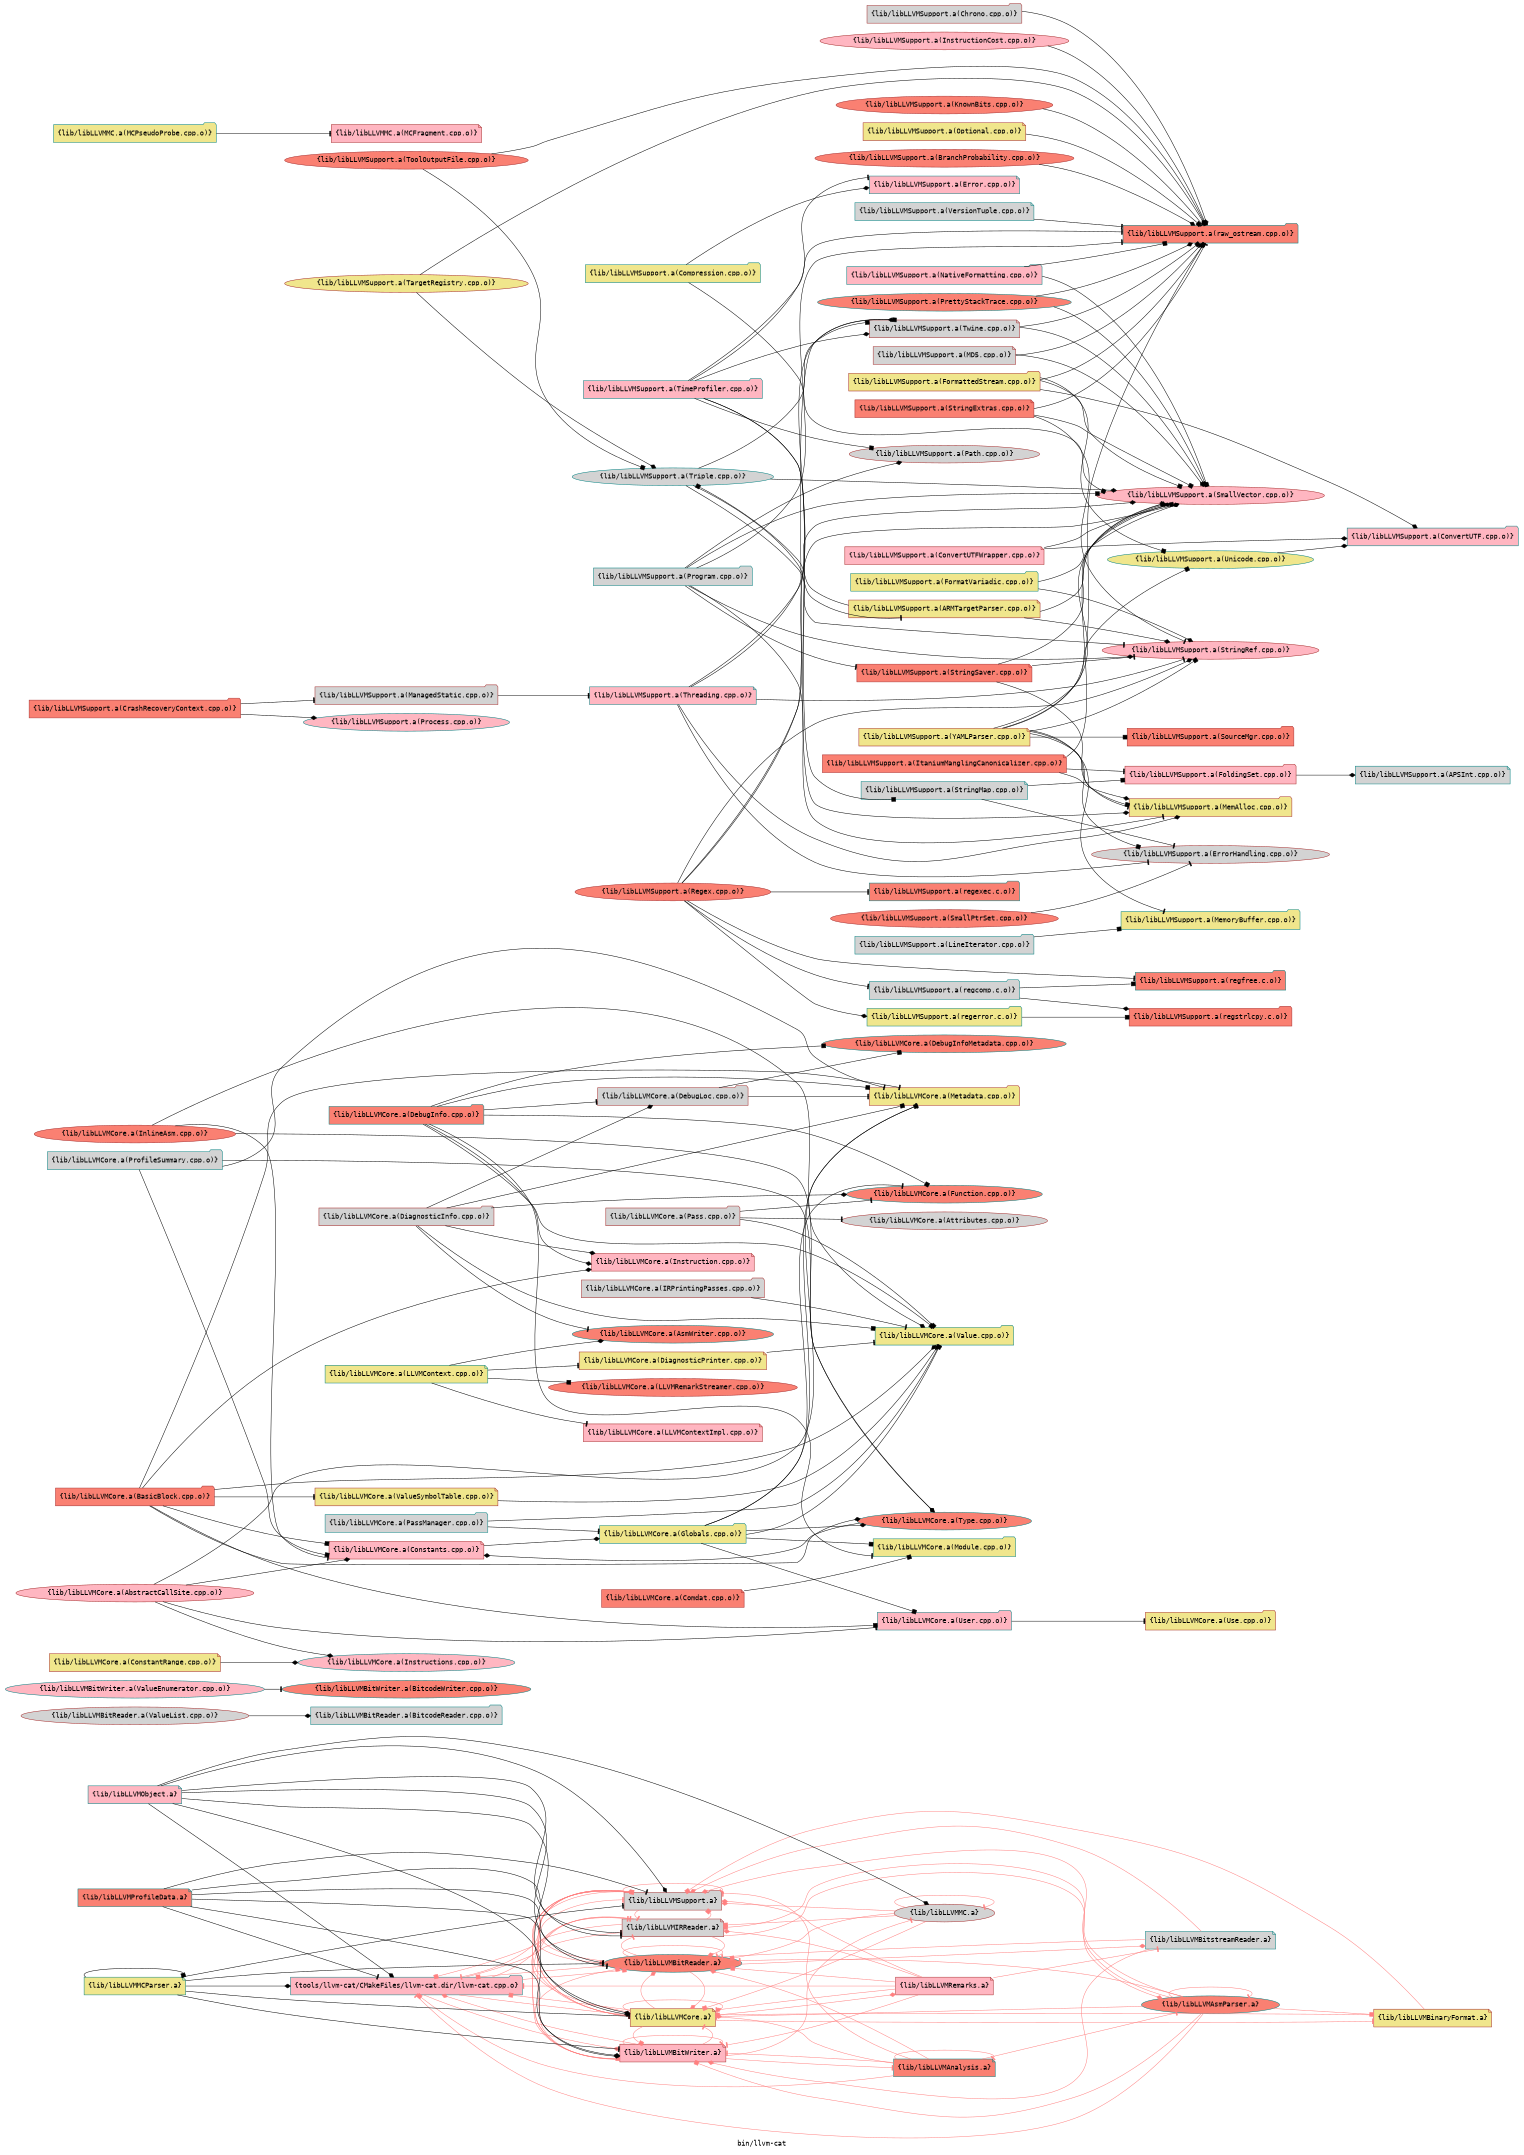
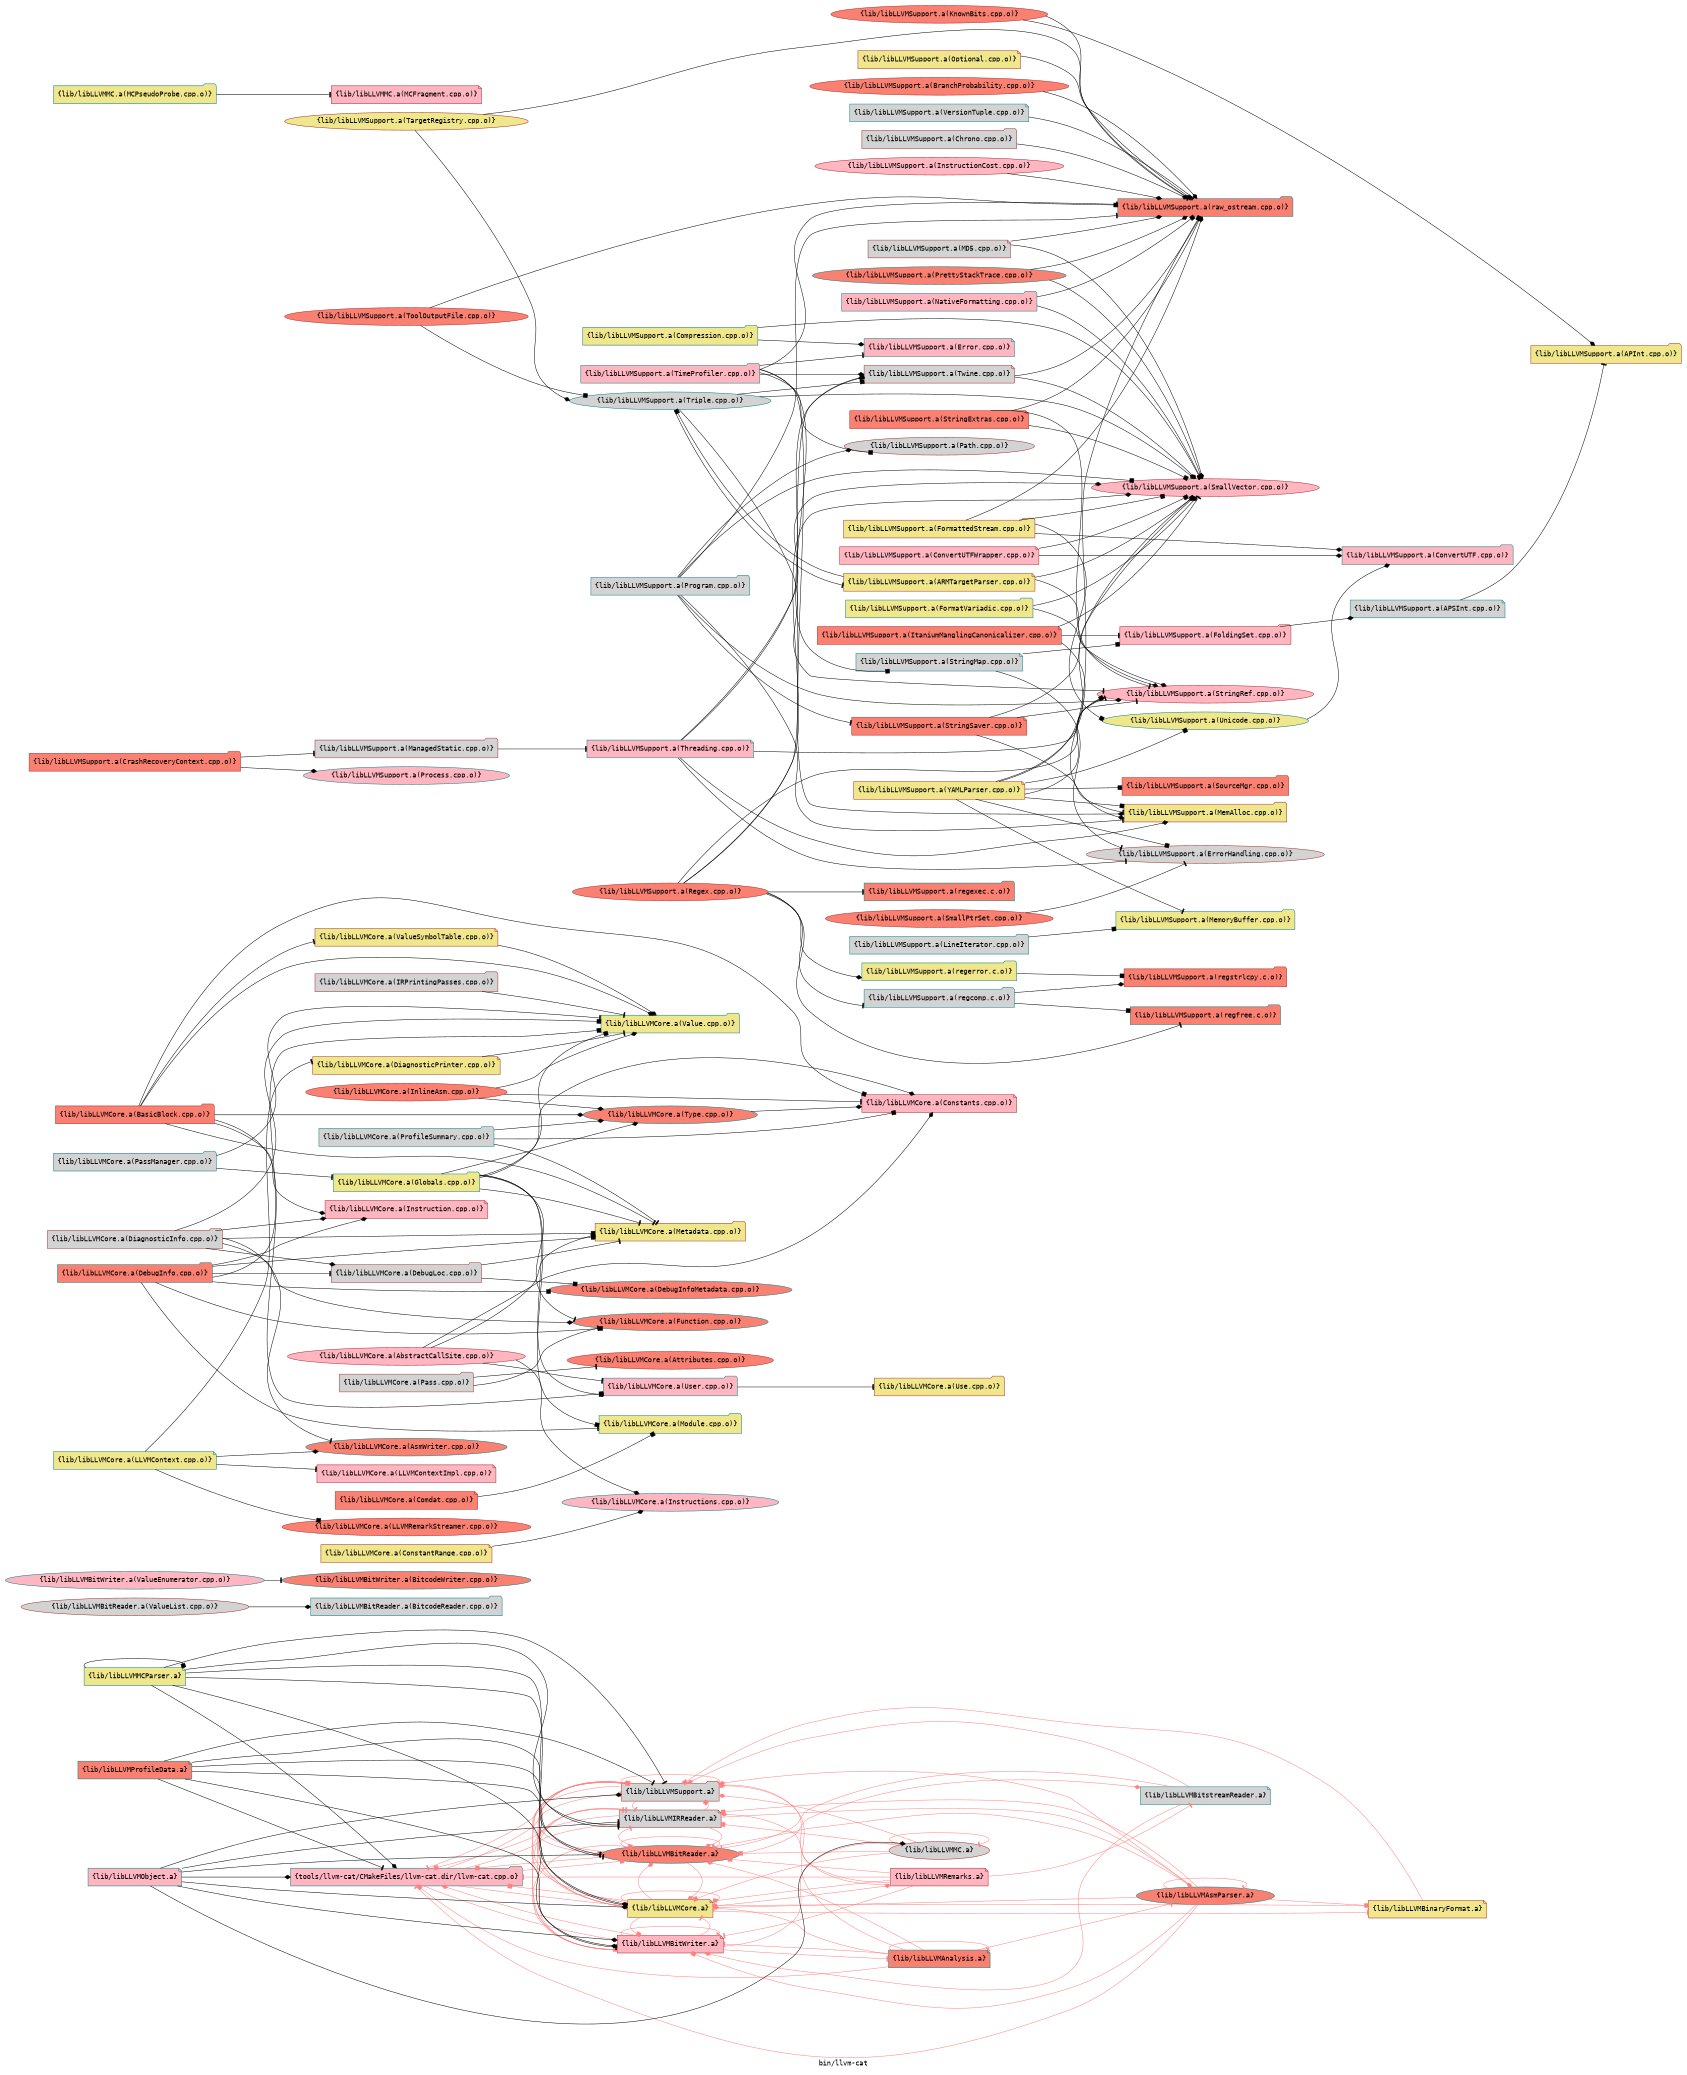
none -> (1606, 355)
(944, 1221) -> (670, 1360)
(843, 1256) -> none
(539, 1542) -> (670, 1061)
none -> (474, 1644)
